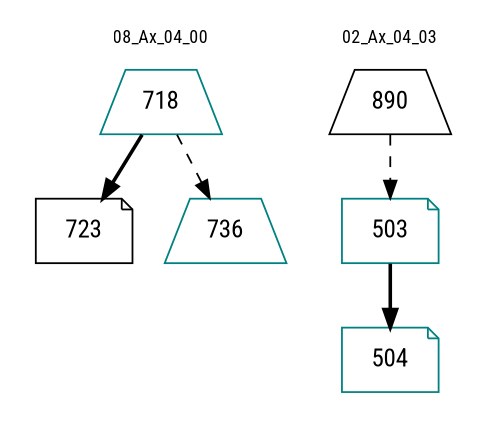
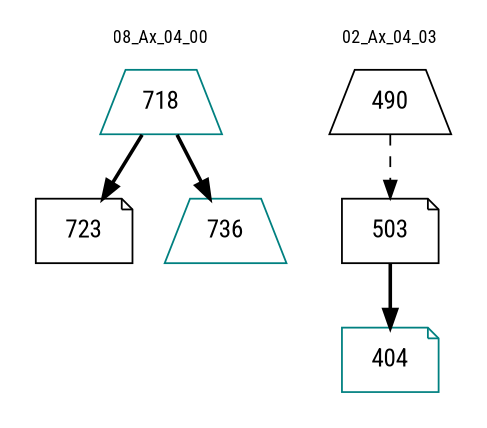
(390, 102) -> (390, 102)
(189, 158) -> (189, 158)
(390, 231) -> (390, 231)
(390, 360) -> (390, 360)
